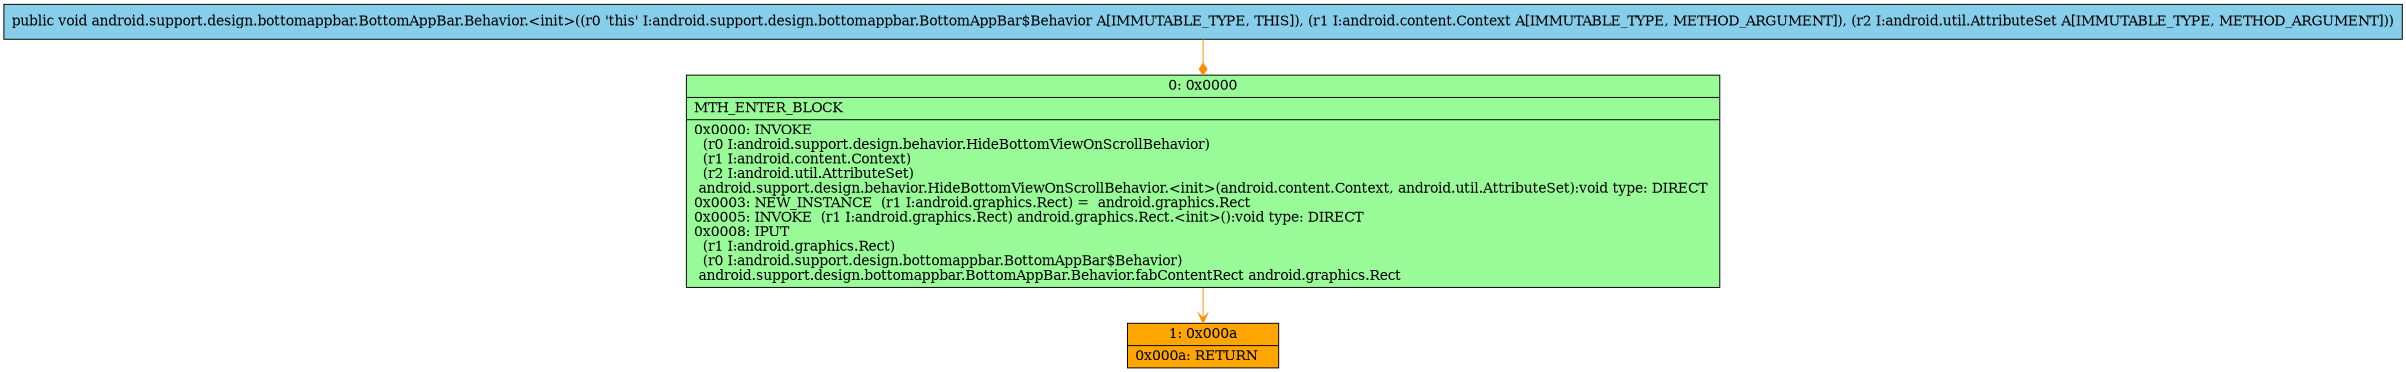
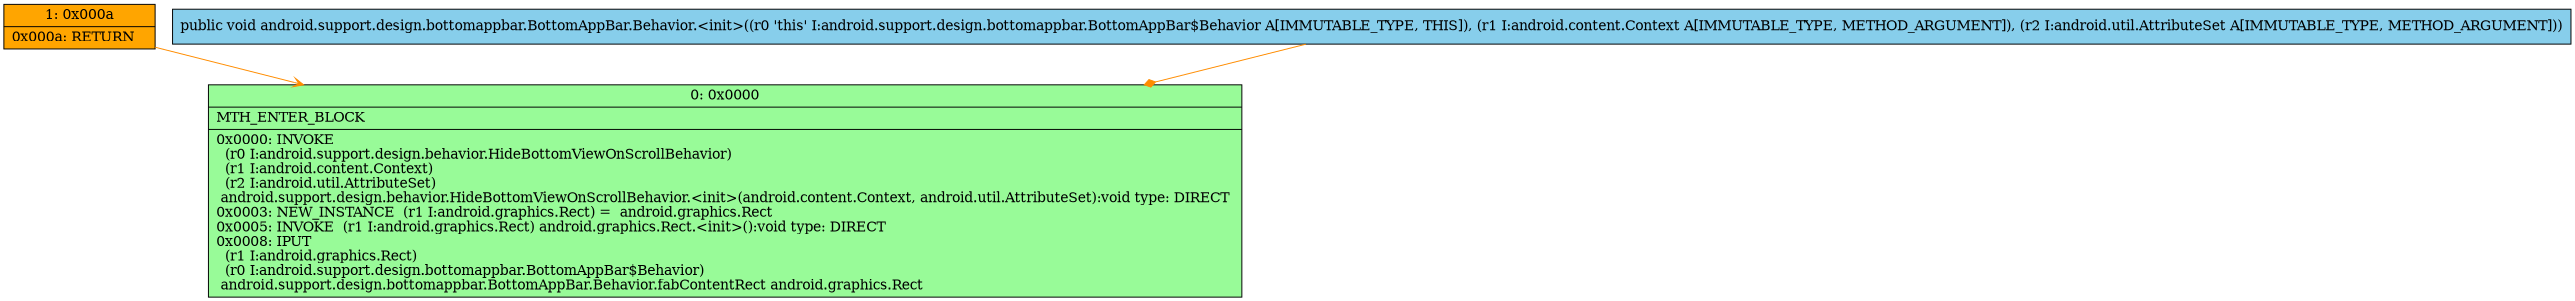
(1203, 301) -> (225, 65)
